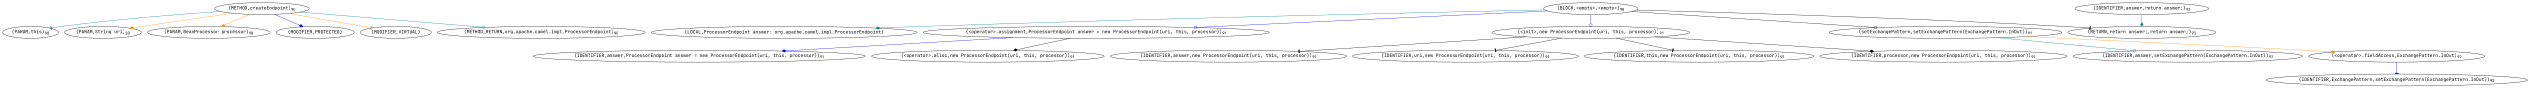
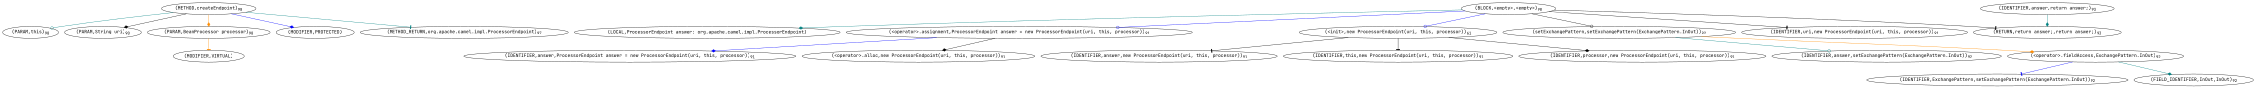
(136, 18) -> (113, 19)
(183, 20) -> (157, 20)
(391, 20) -> (328, 20)
(329, 21) -> (209, 43)
(128, 32) -> (128, 32)
(616, 32) -> (539, 32)
(1662, 32) -> (1469, 32)
(1529, 44) -> (1668, 20)
none -> (2194, 80)
